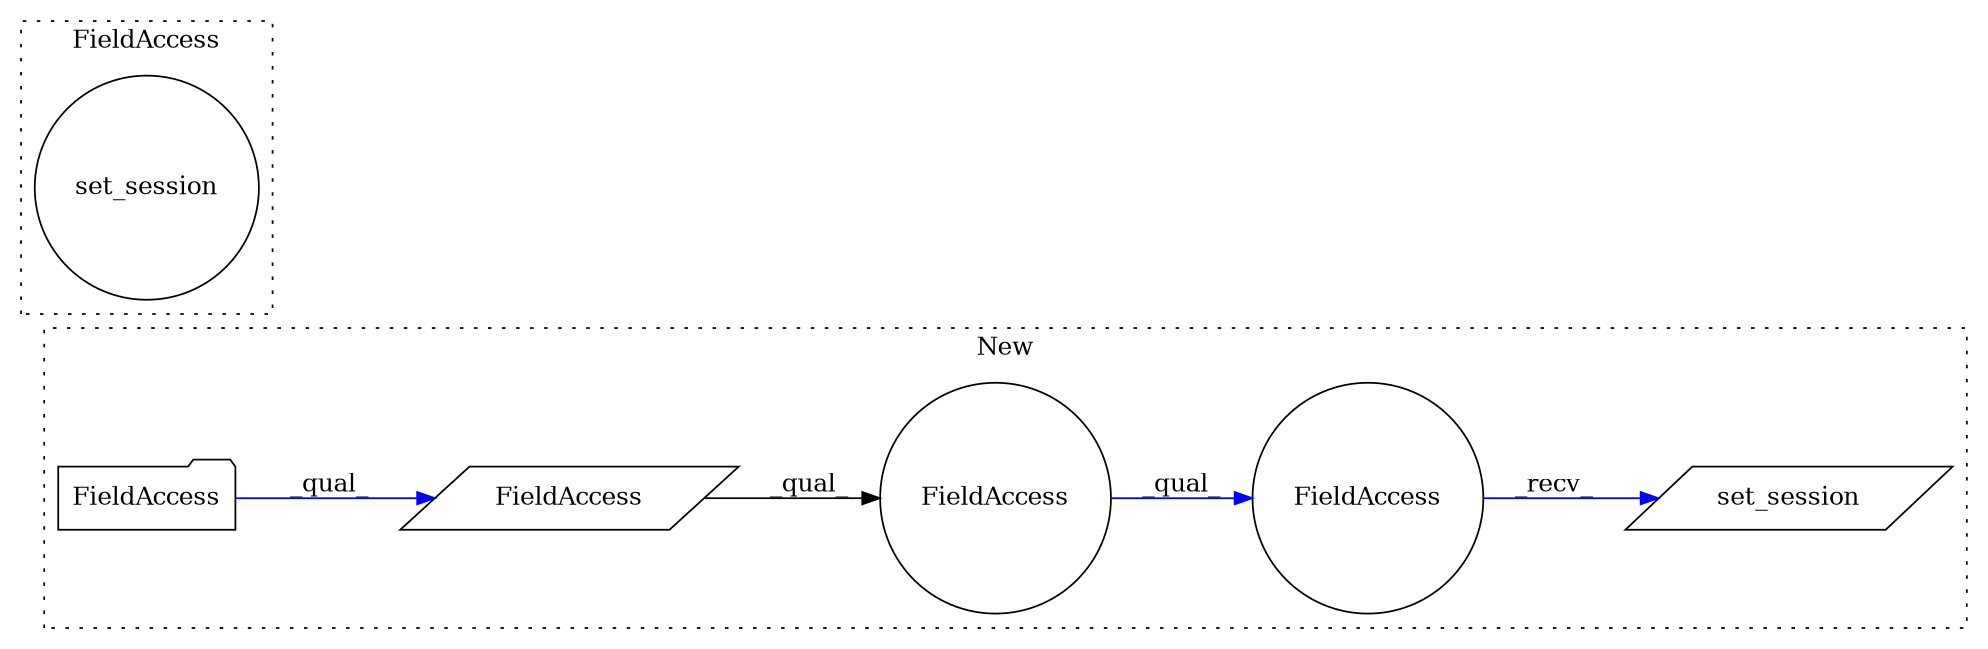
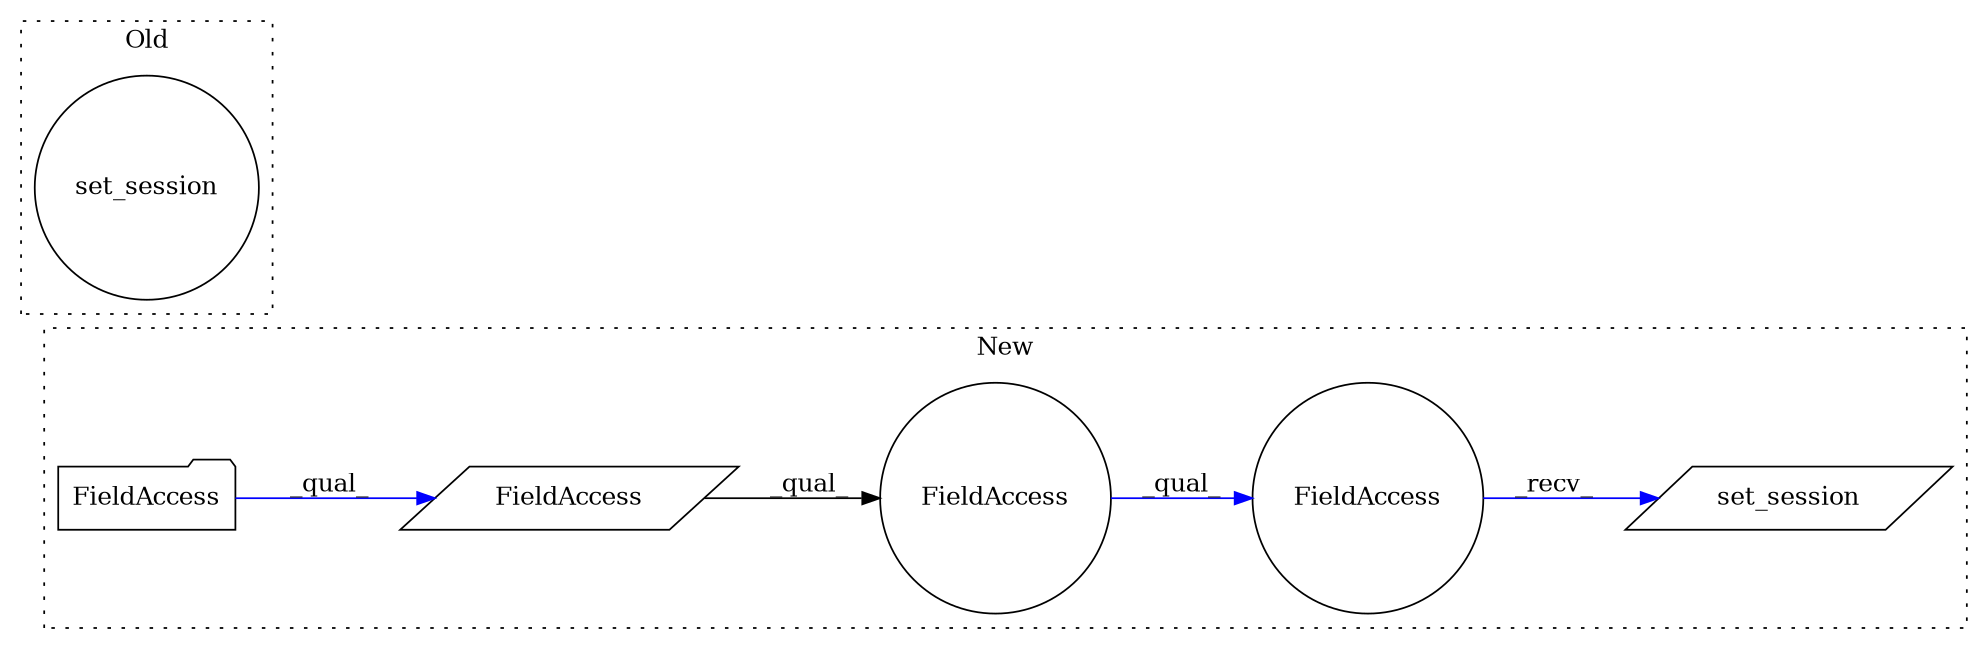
(147, 41) -> (147, 41)
